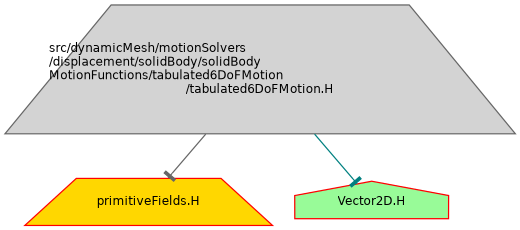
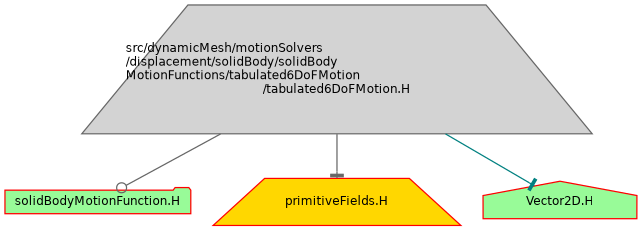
none -> (98, 202)
